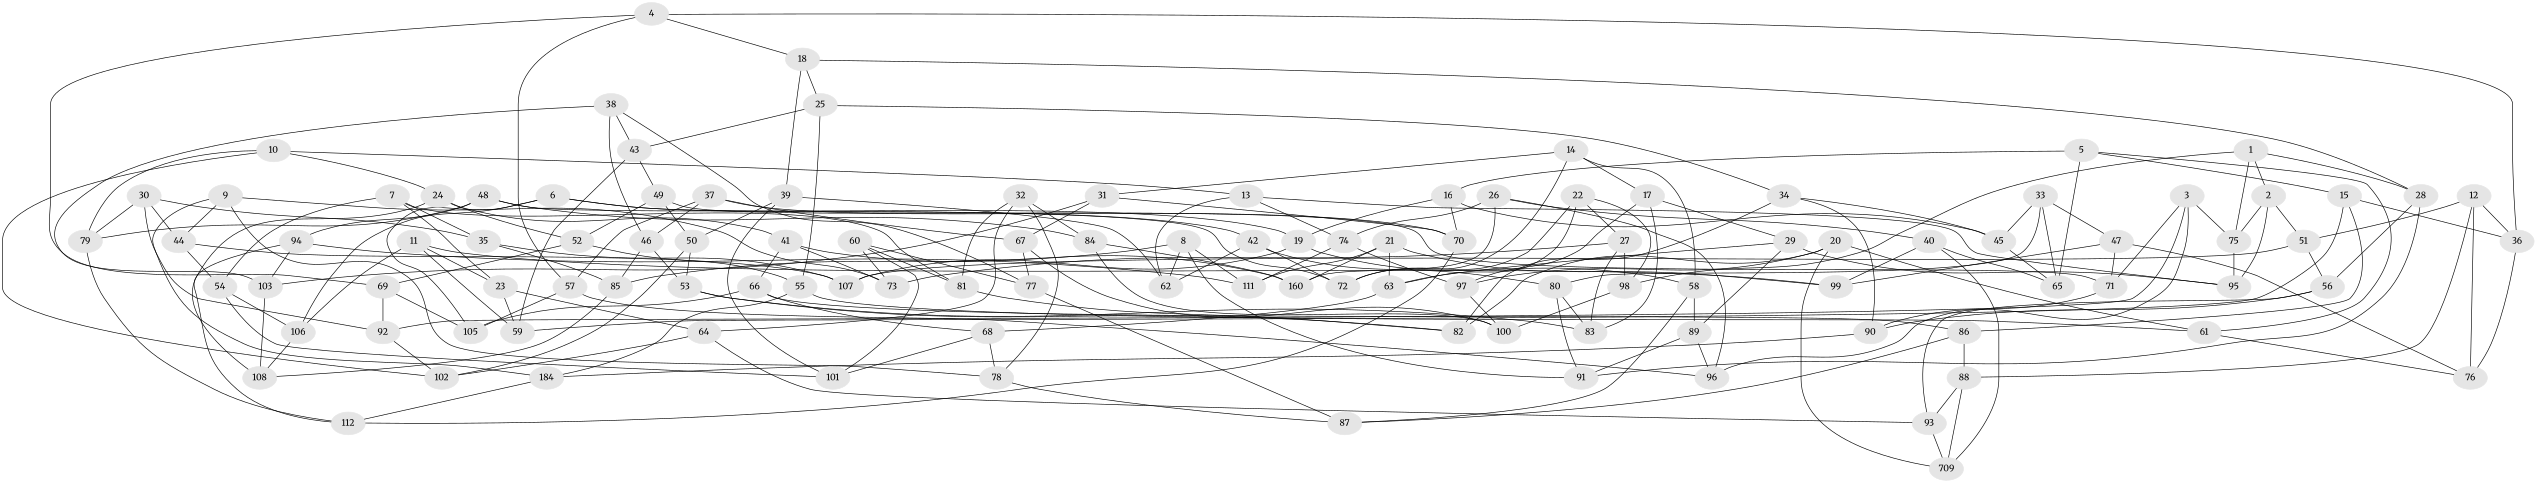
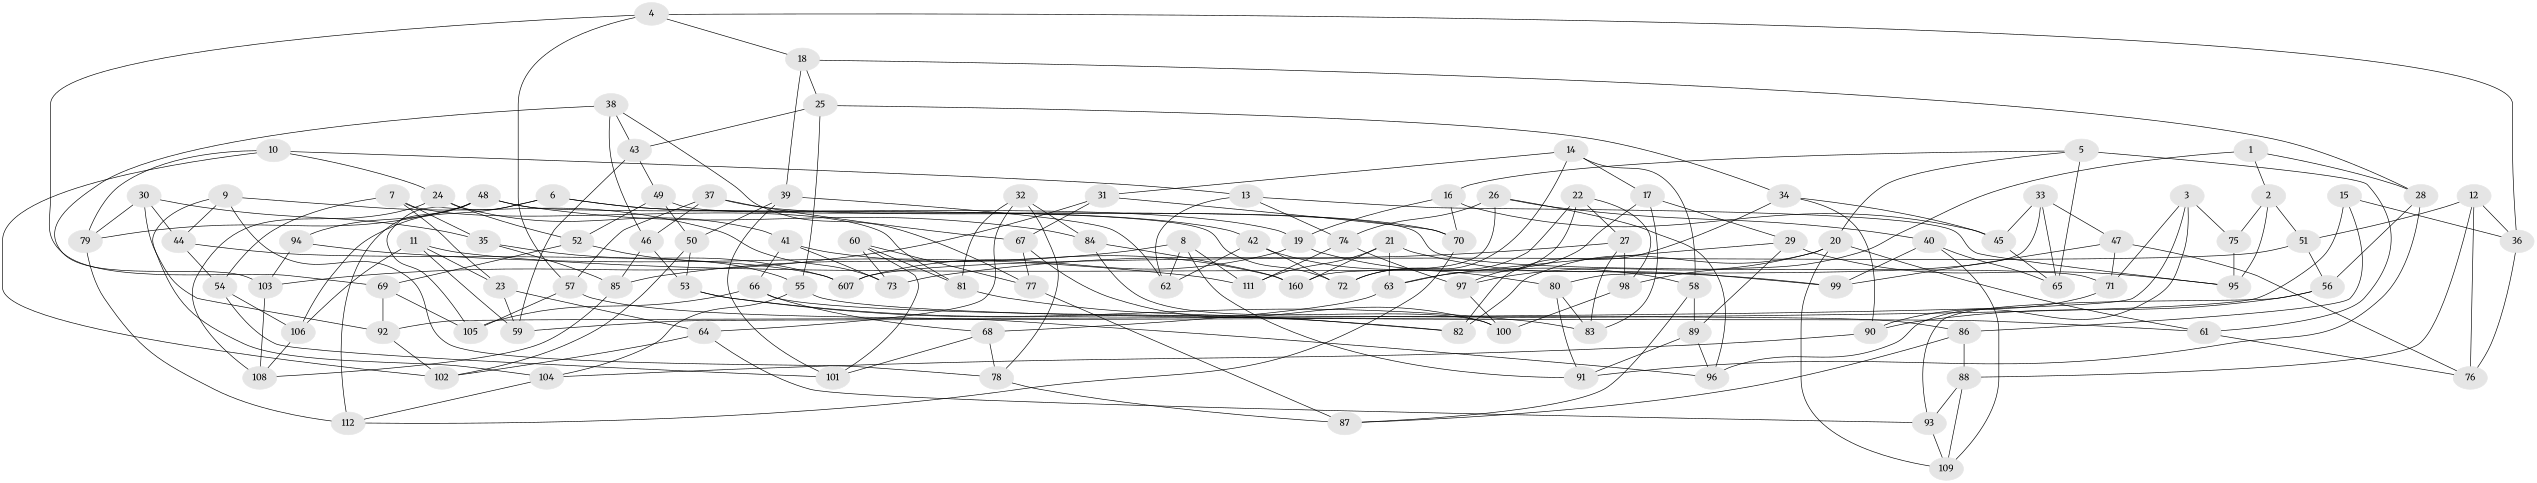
(2214, 171) -> (1942, 168)
(2242, 196) -> none
(846, 287) -> (846, 287)
(206, 342) -> (355, 272)
(547, 378) -> (547, 378)
(1946, 469) -> (1946, 469)
